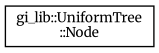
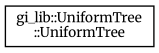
(80, 26) -> (80, 26)
